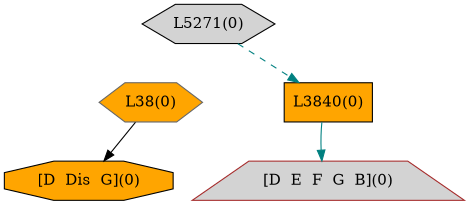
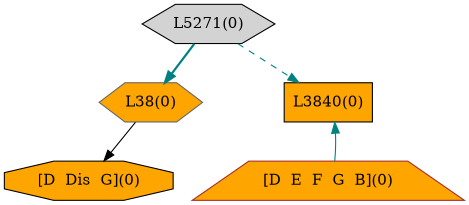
none -> (183, 59)
(321, 136) -> (336, 147)
(328, 181) -> (328, 181)
